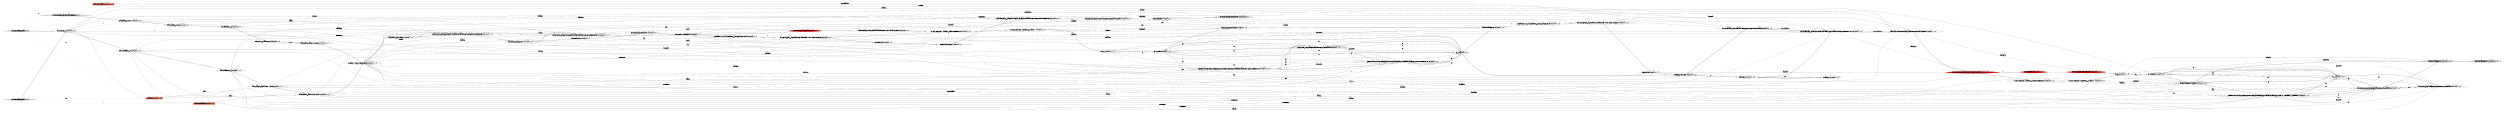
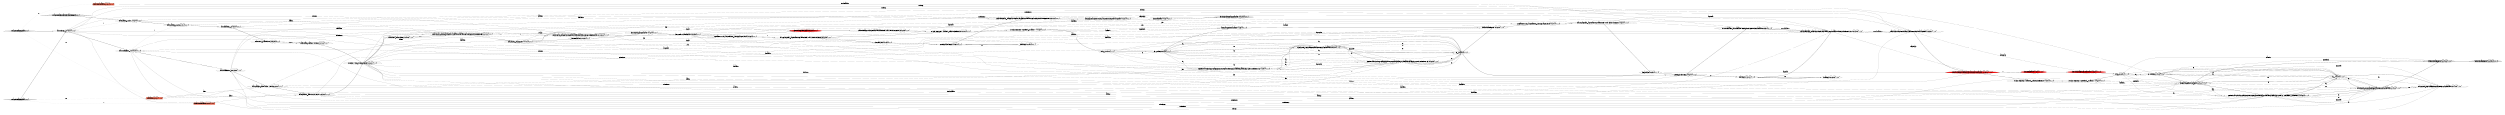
none -> (1028, 45)
